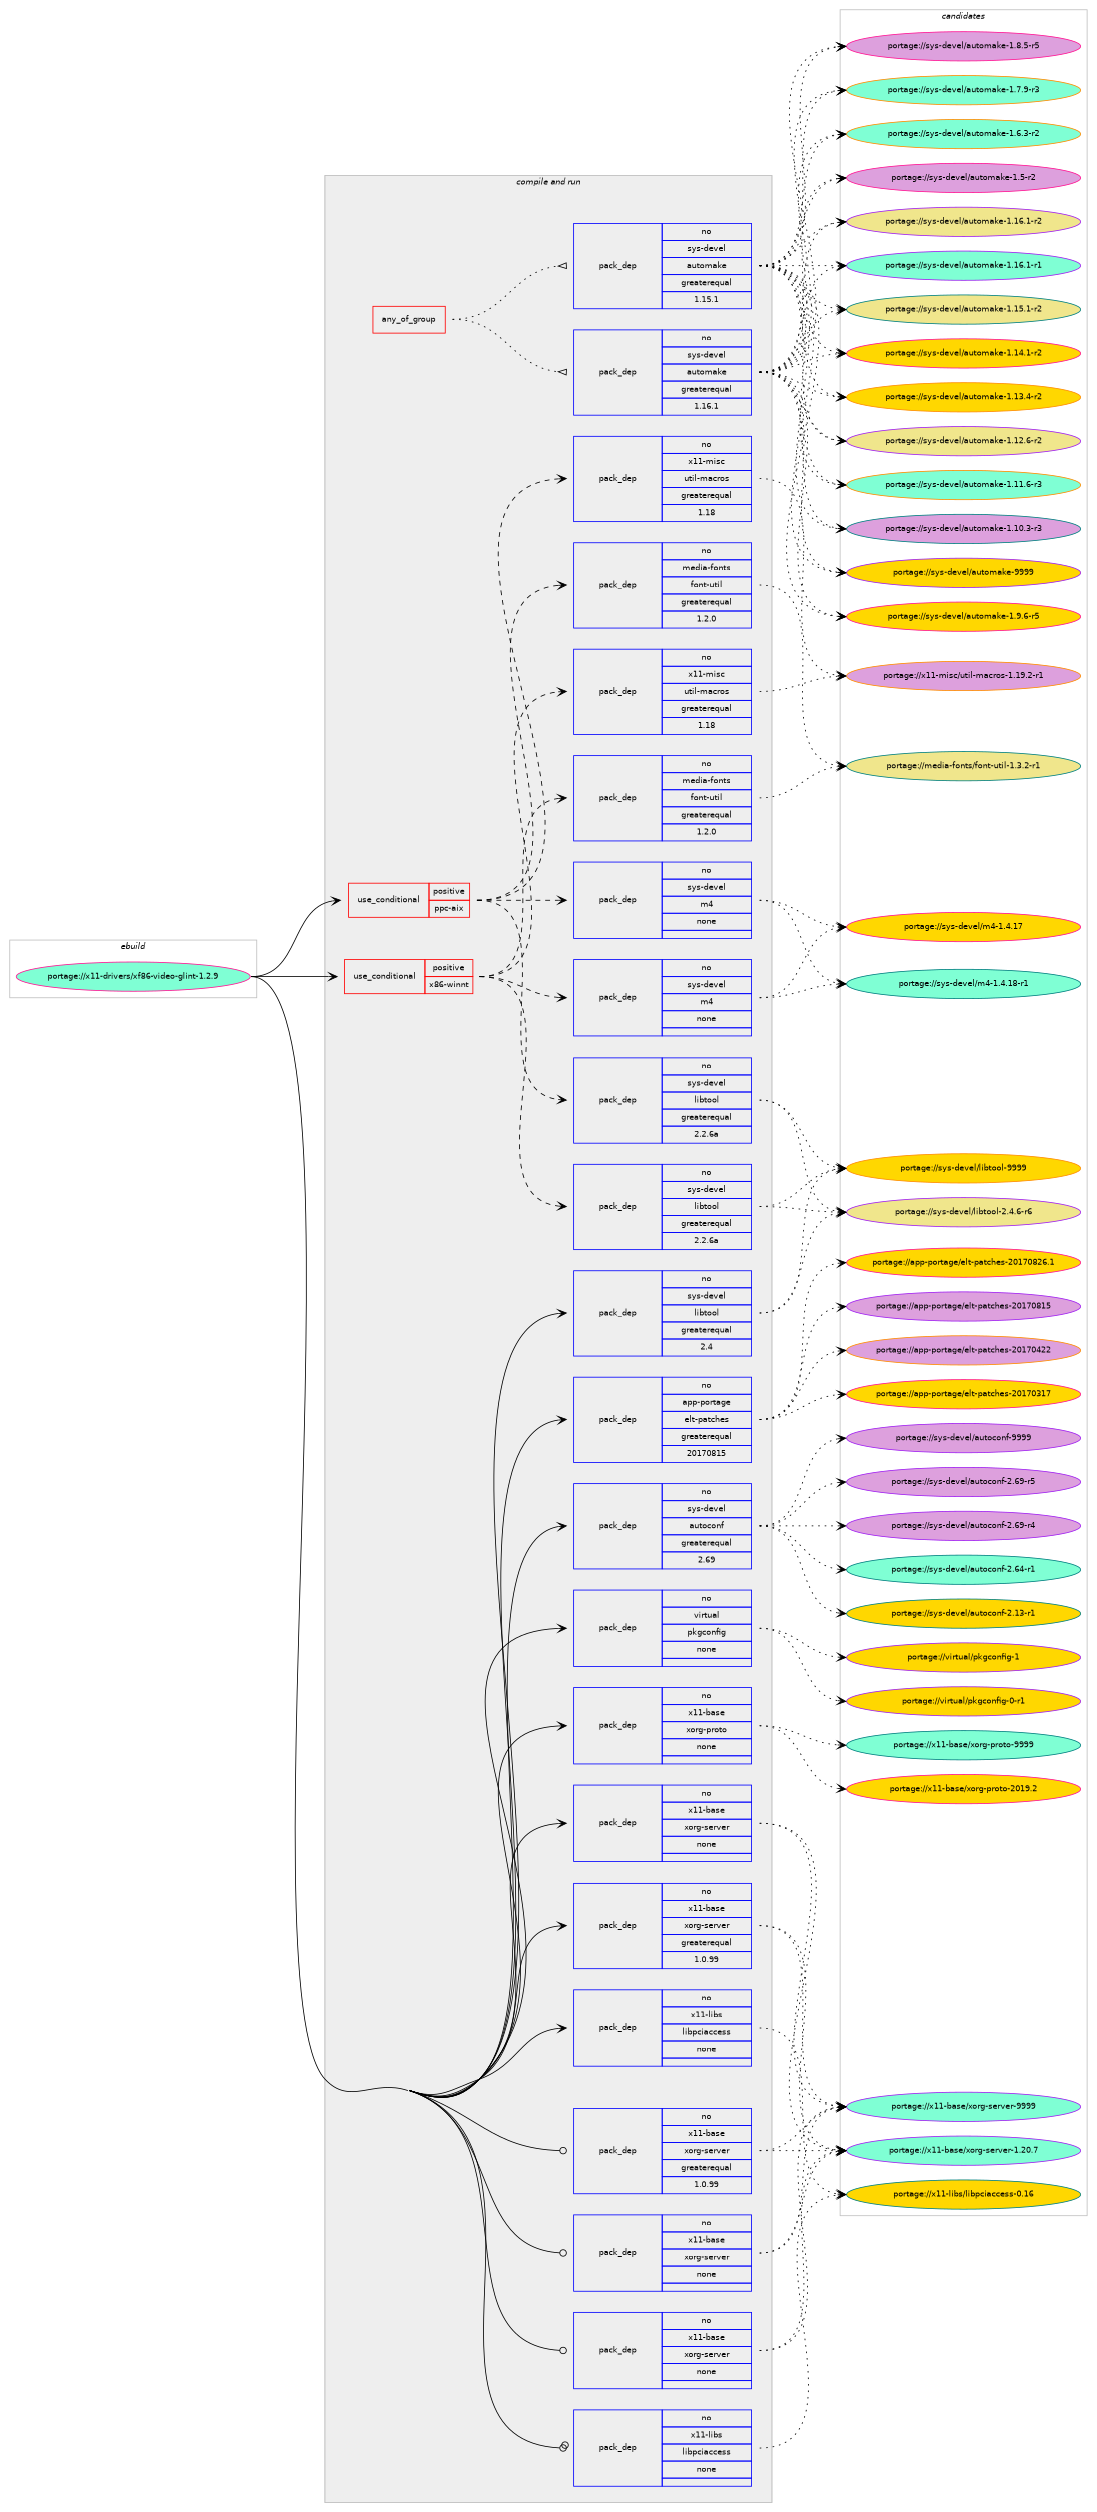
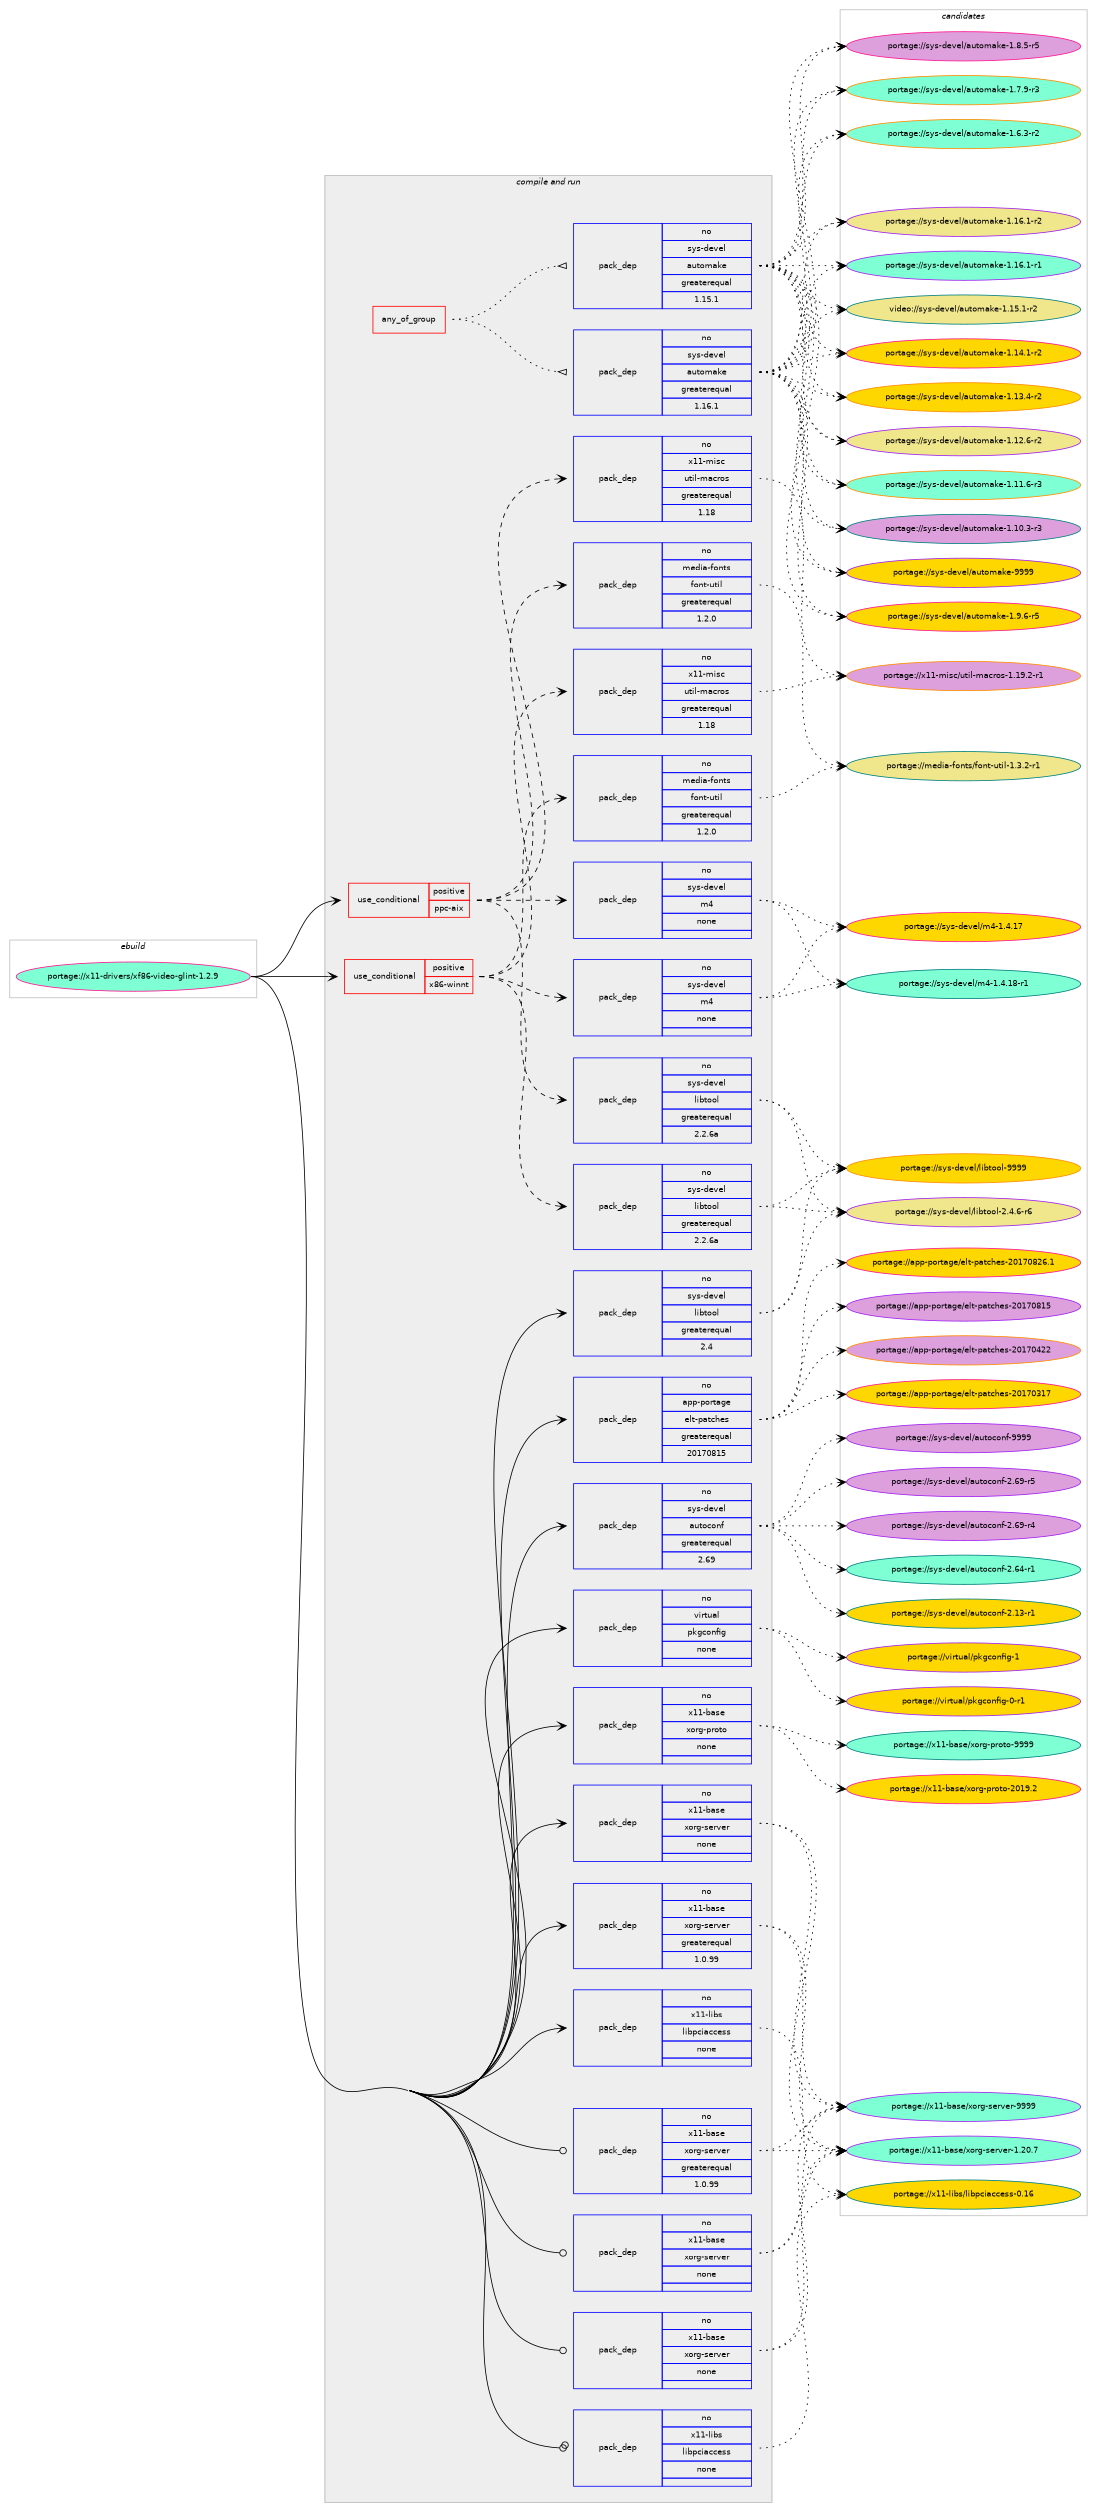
(964, 178) -> none
(964, 310) -> (964, 310)
